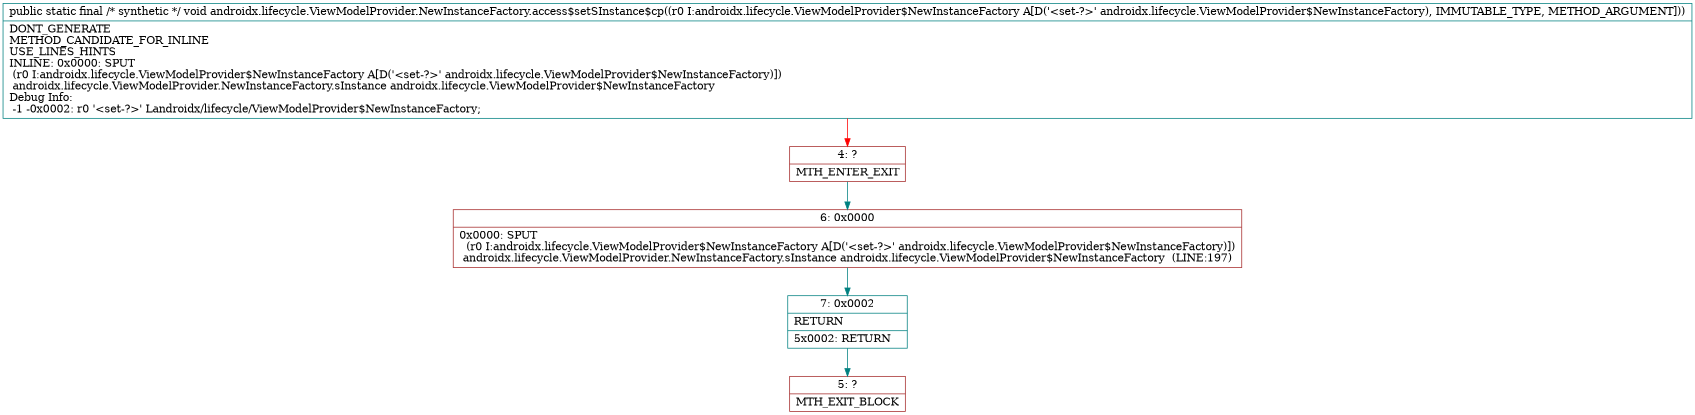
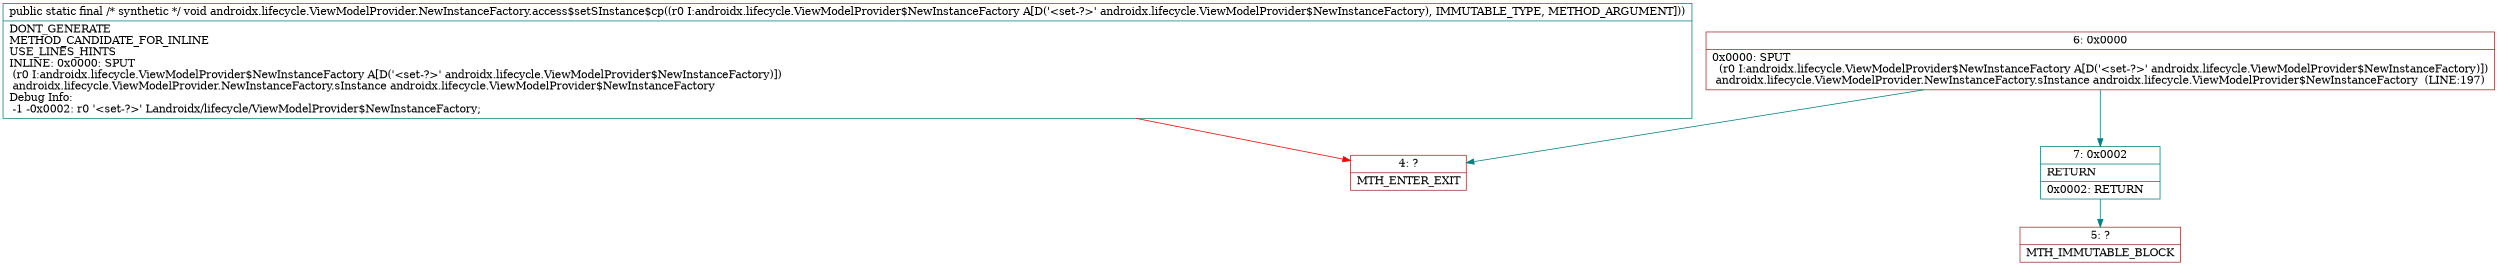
(847, 192) -> (1699, 126)
(847, 339) -> (2100, 190)
(847, 402) -> (2100, 253)
